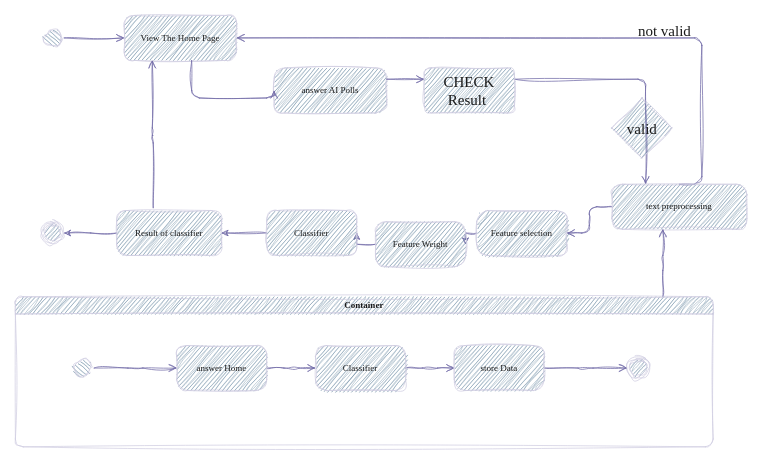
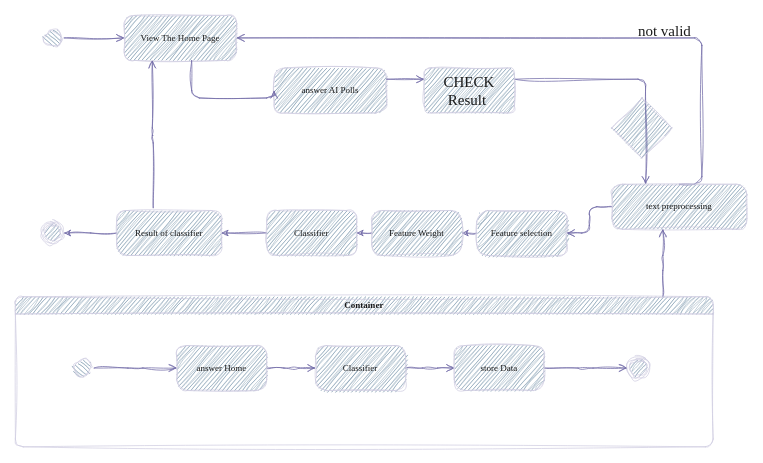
(642, 128) -> none
(420, 244) -> (417, 233)
